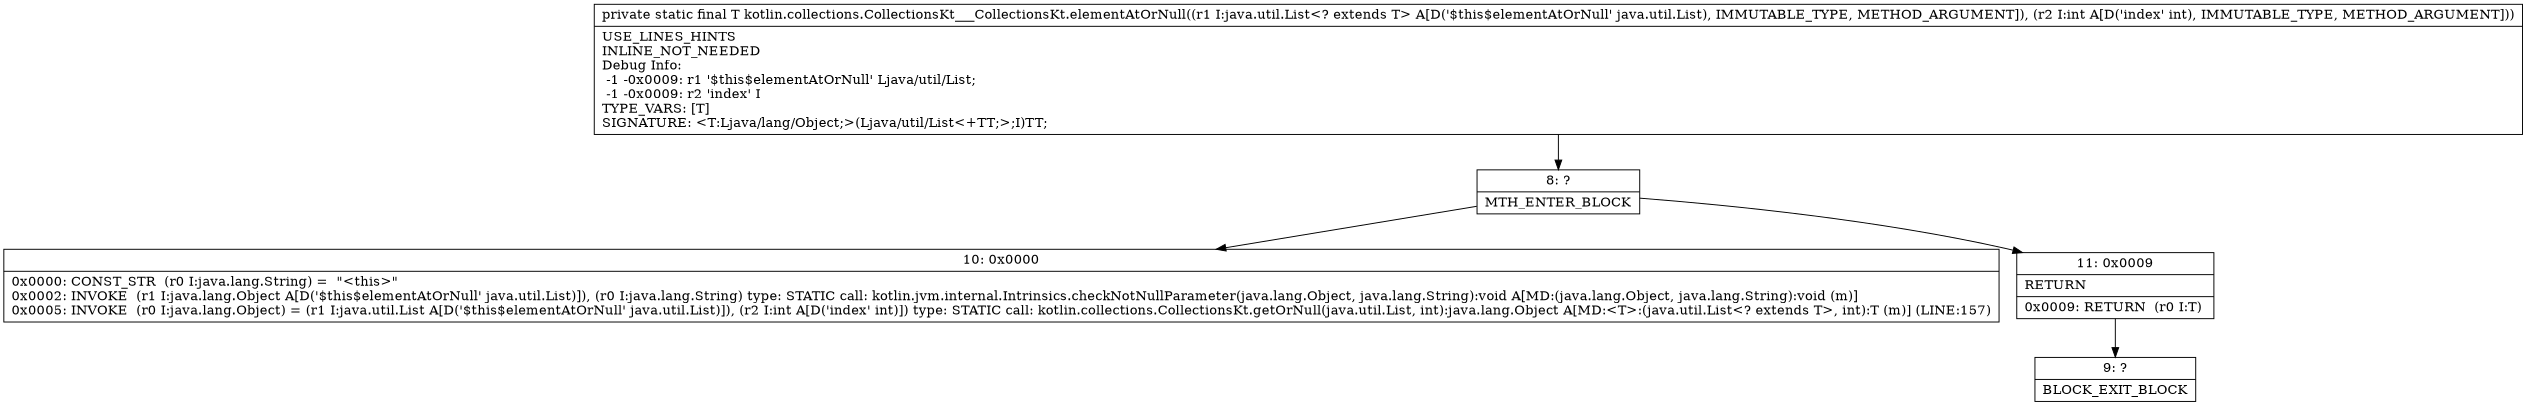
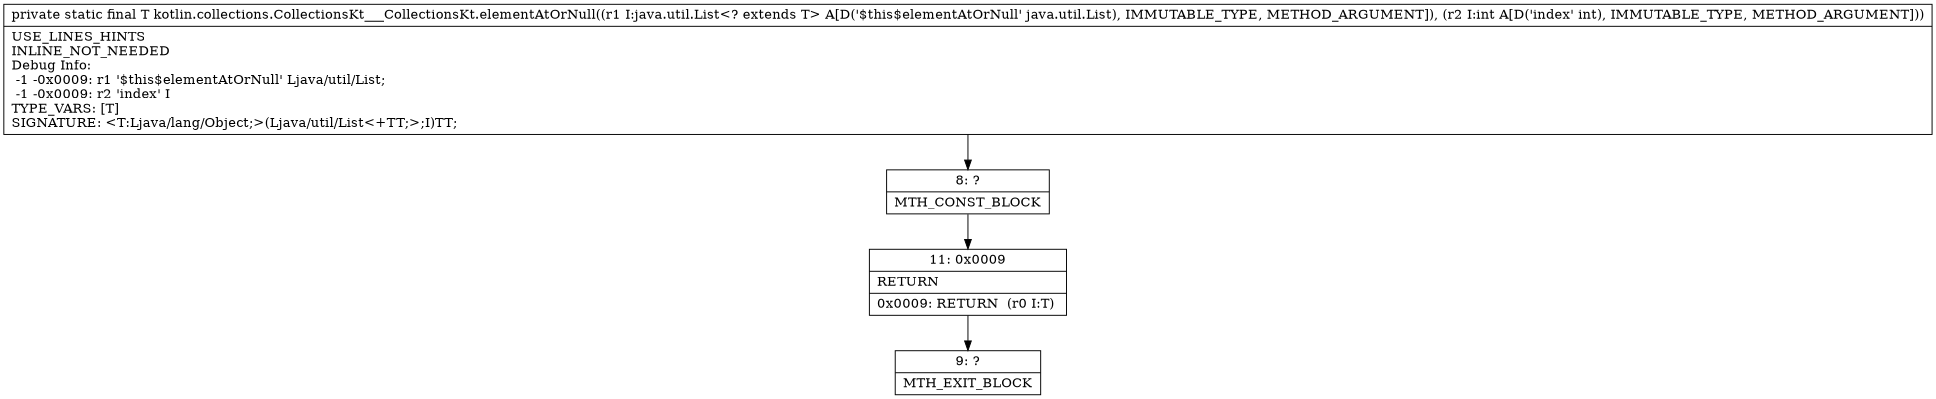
(1558, 202) -> (968, 202)
(1001, 286) -> none
(2115, 390) -> (968, 383)
